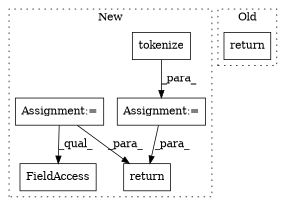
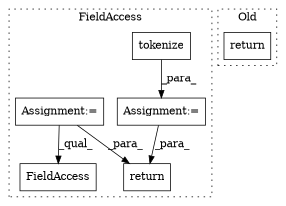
(110, 18) -> (110, 18)
